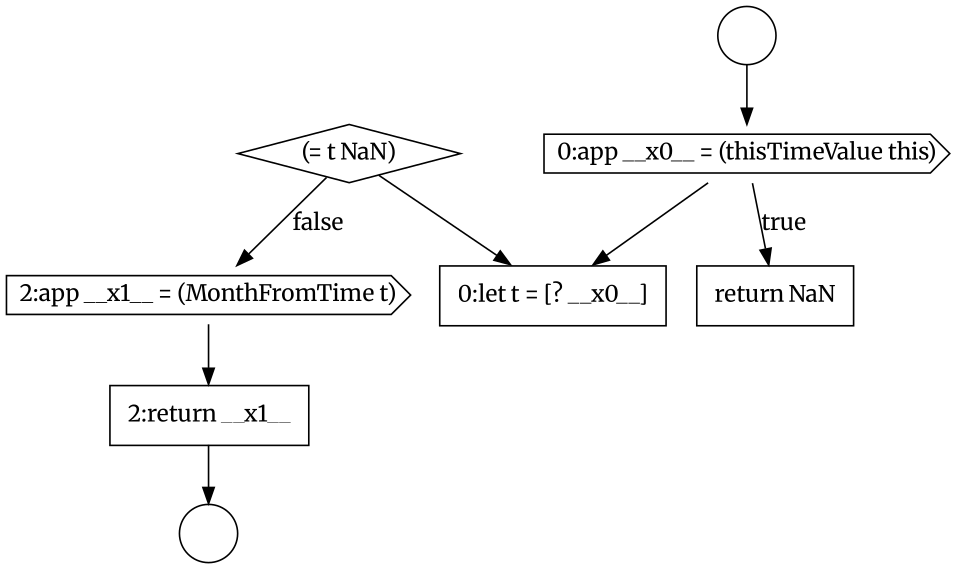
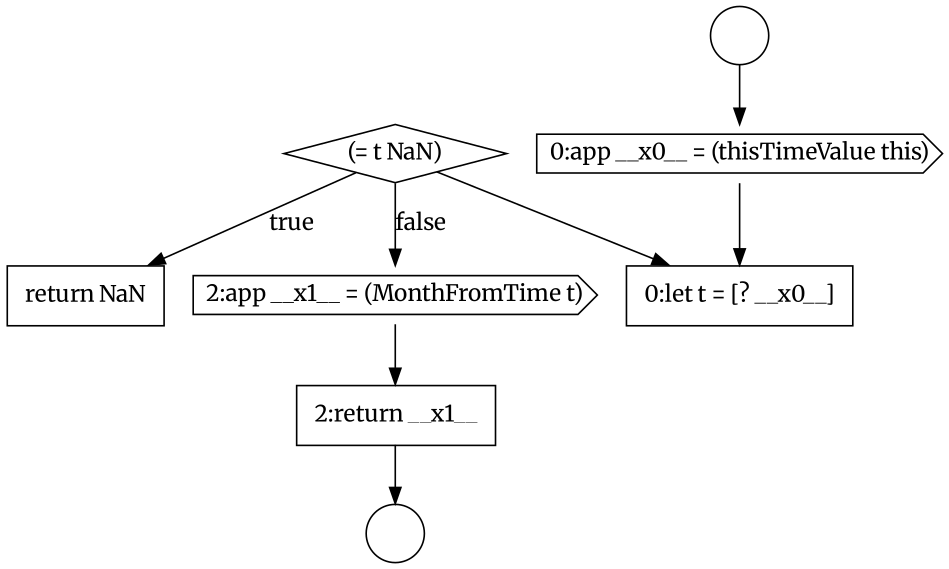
(759, 216) -> (260, 215)
